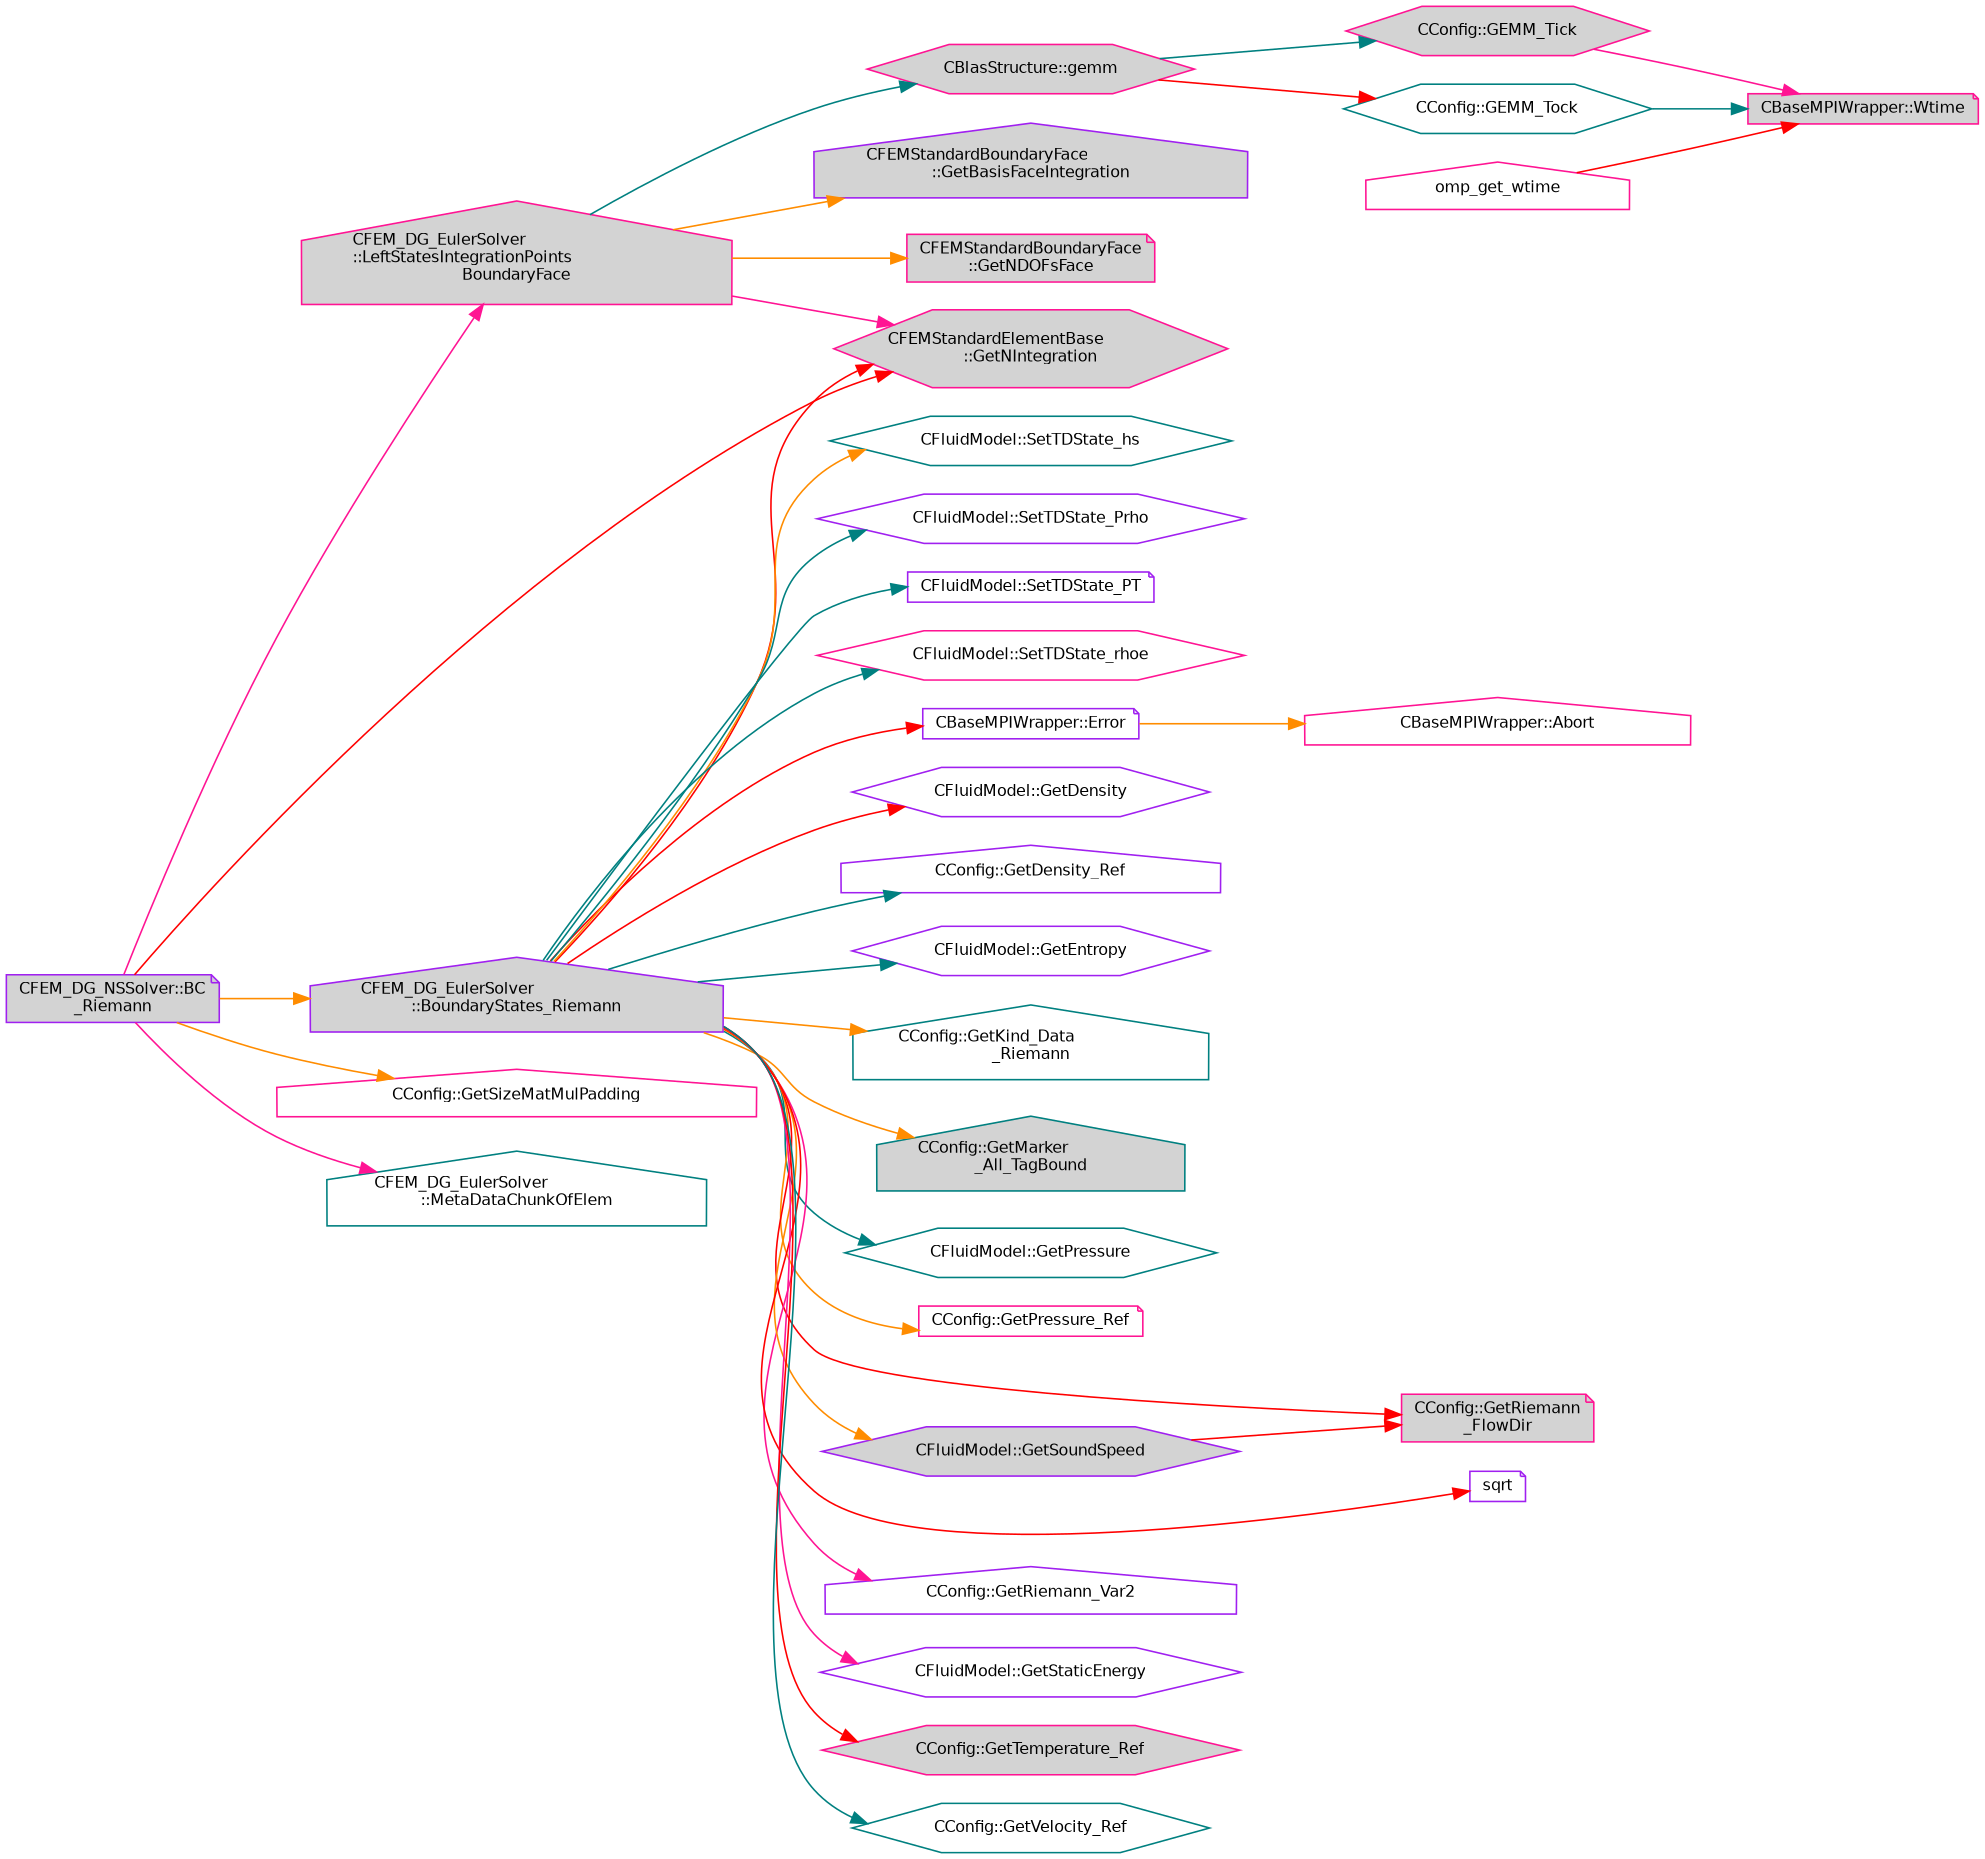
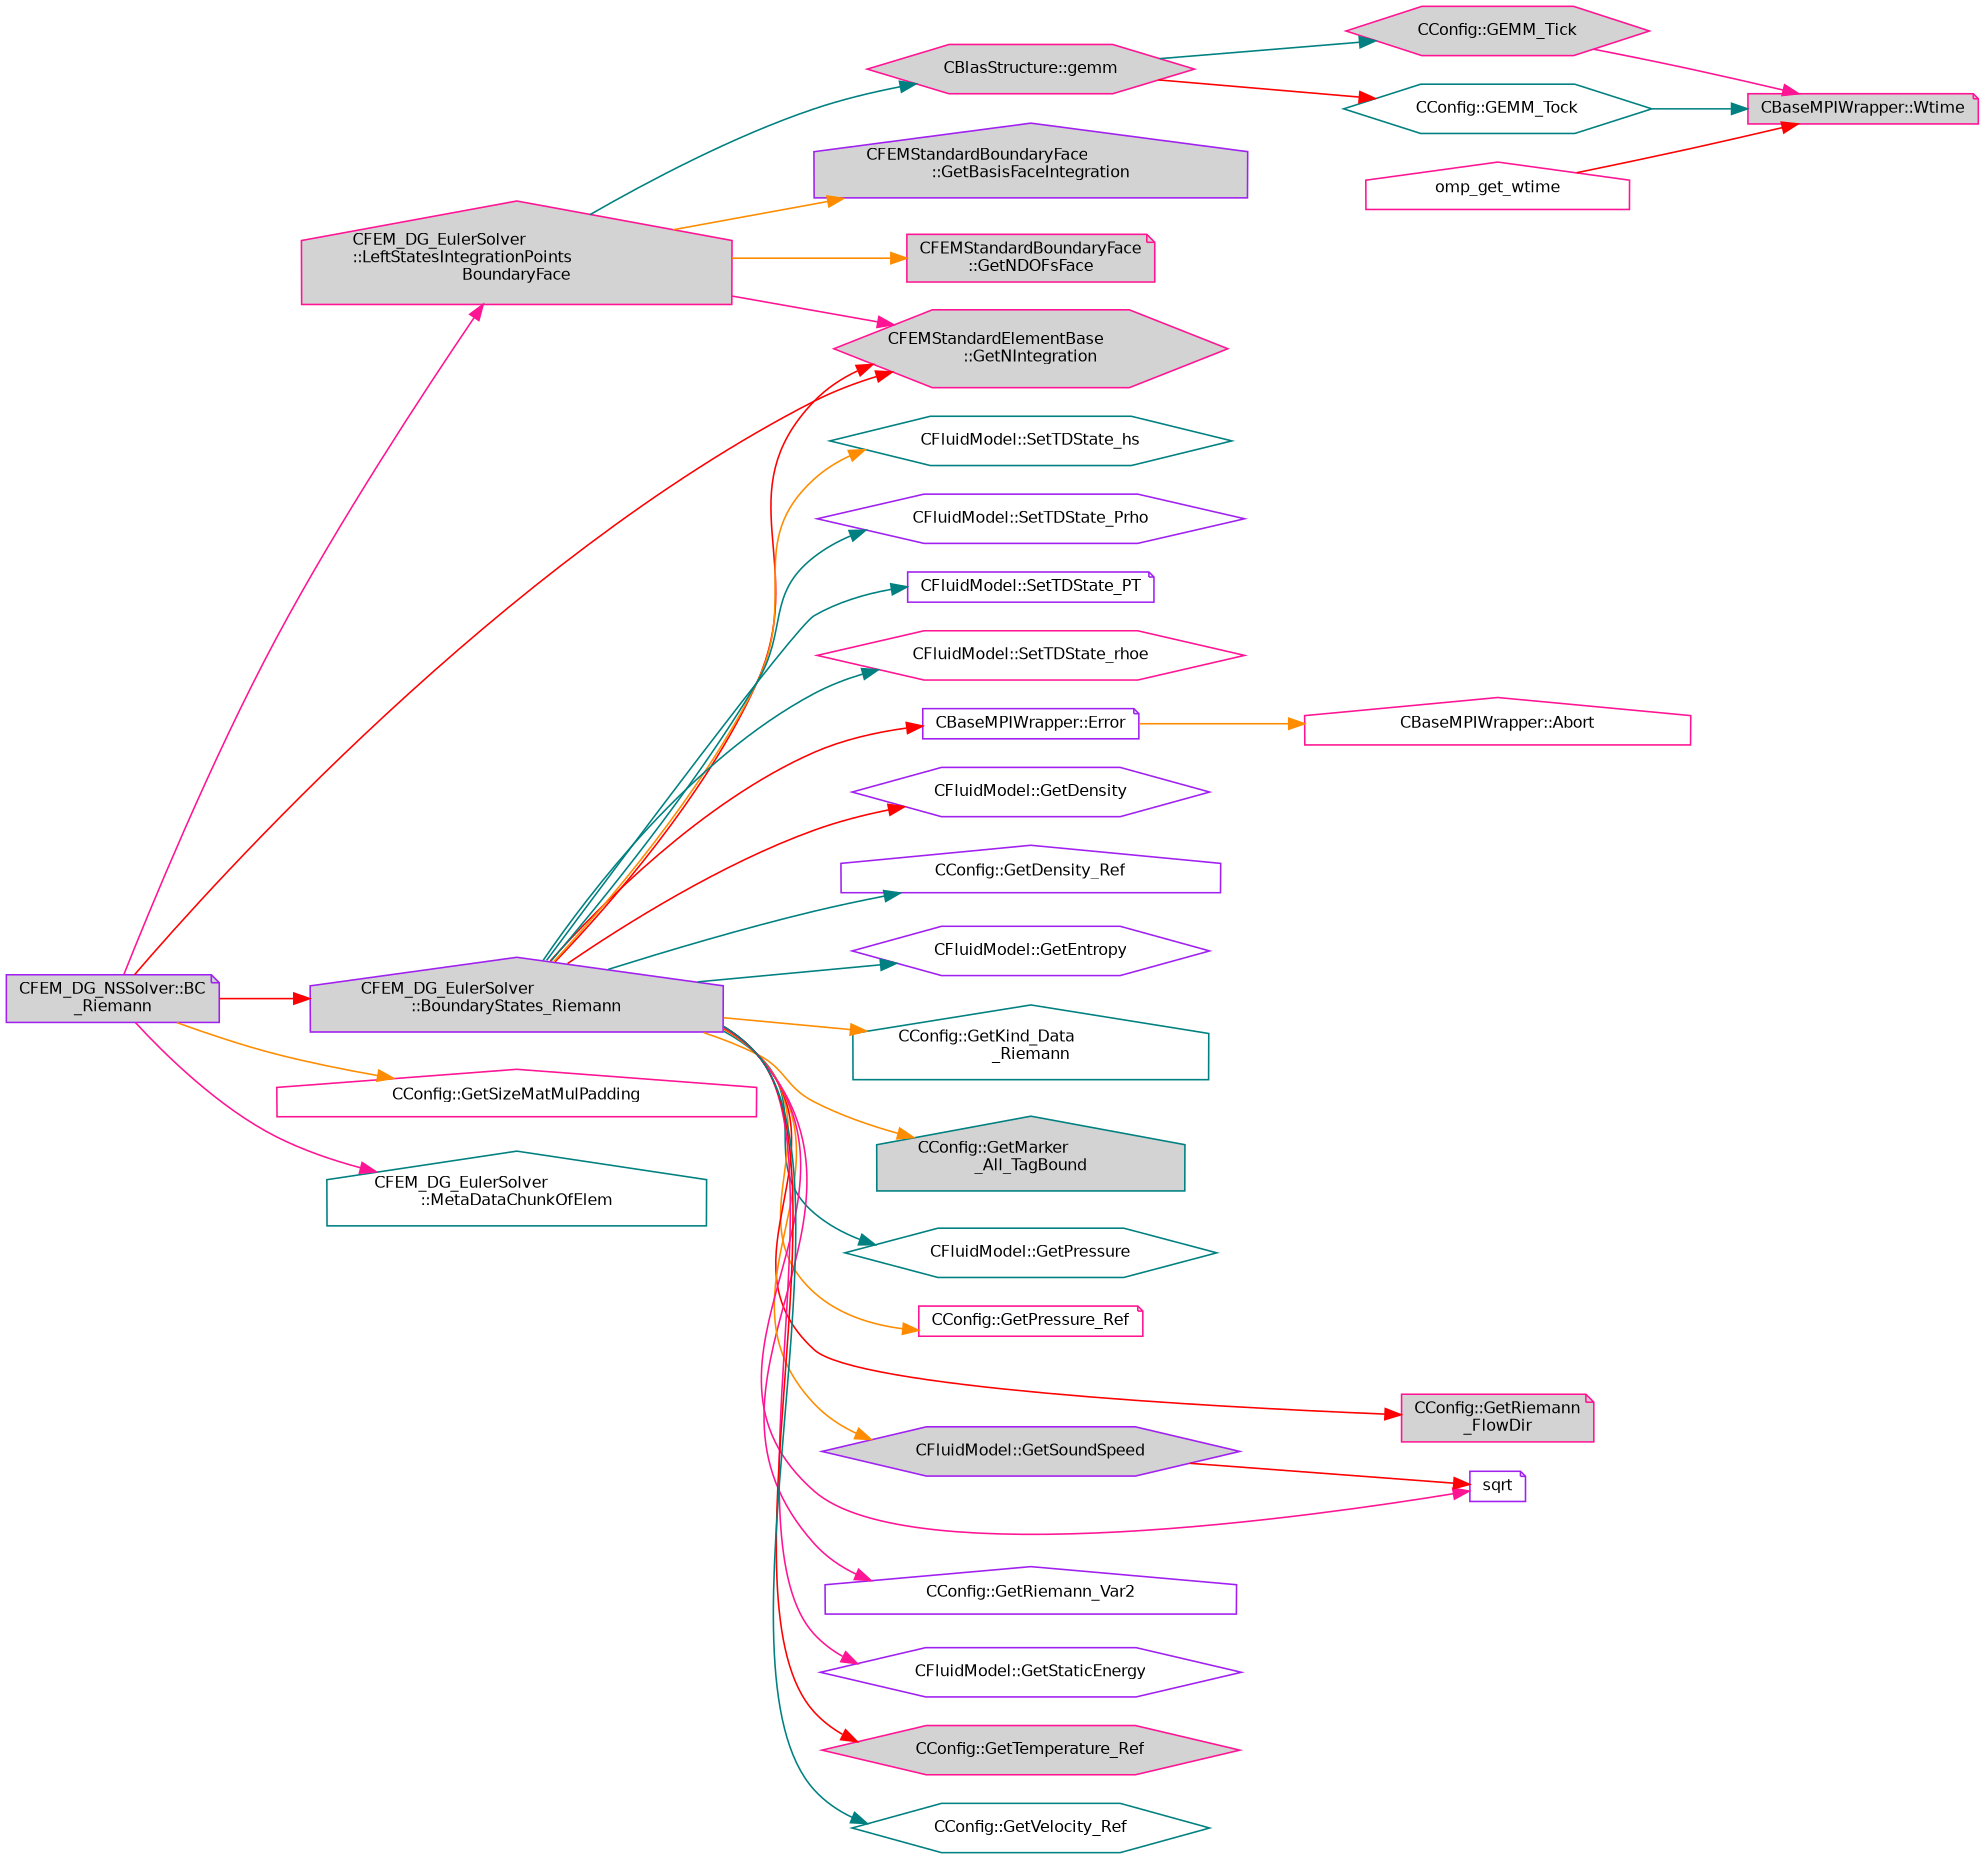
(257, 999) -> (257, 999)
(1288, 1433) -> (1322, 1473)
(878, 1519) -> (878, 1519)
